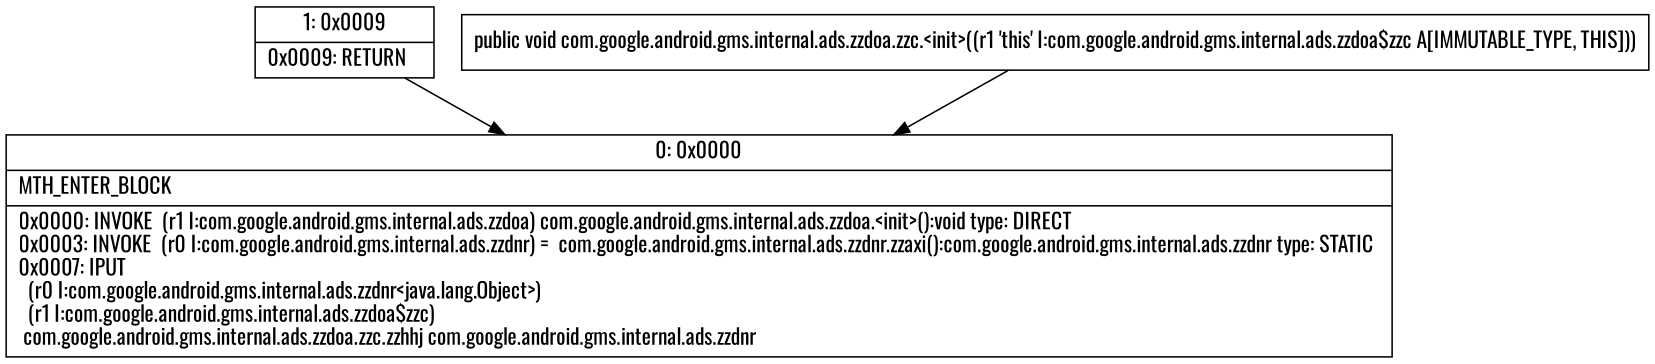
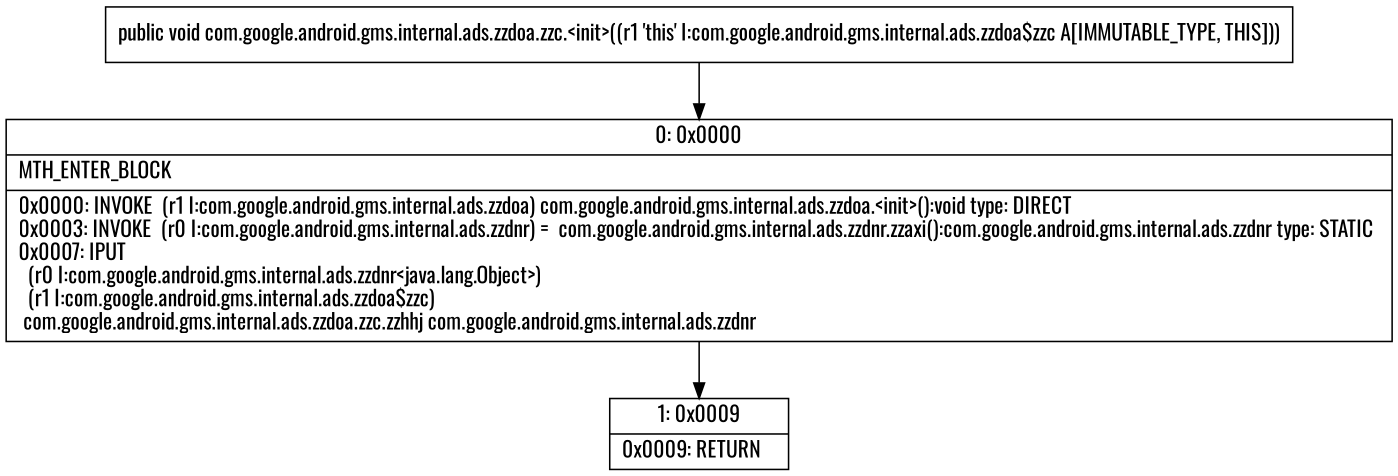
(448, 102) -> (699, 362)
